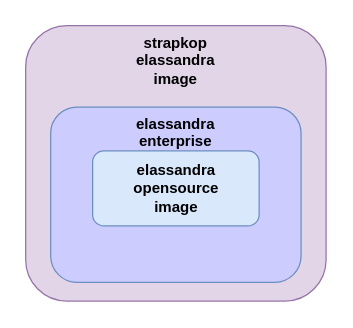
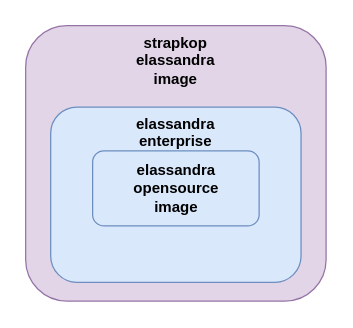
(176, 143) -> (176, 143)
